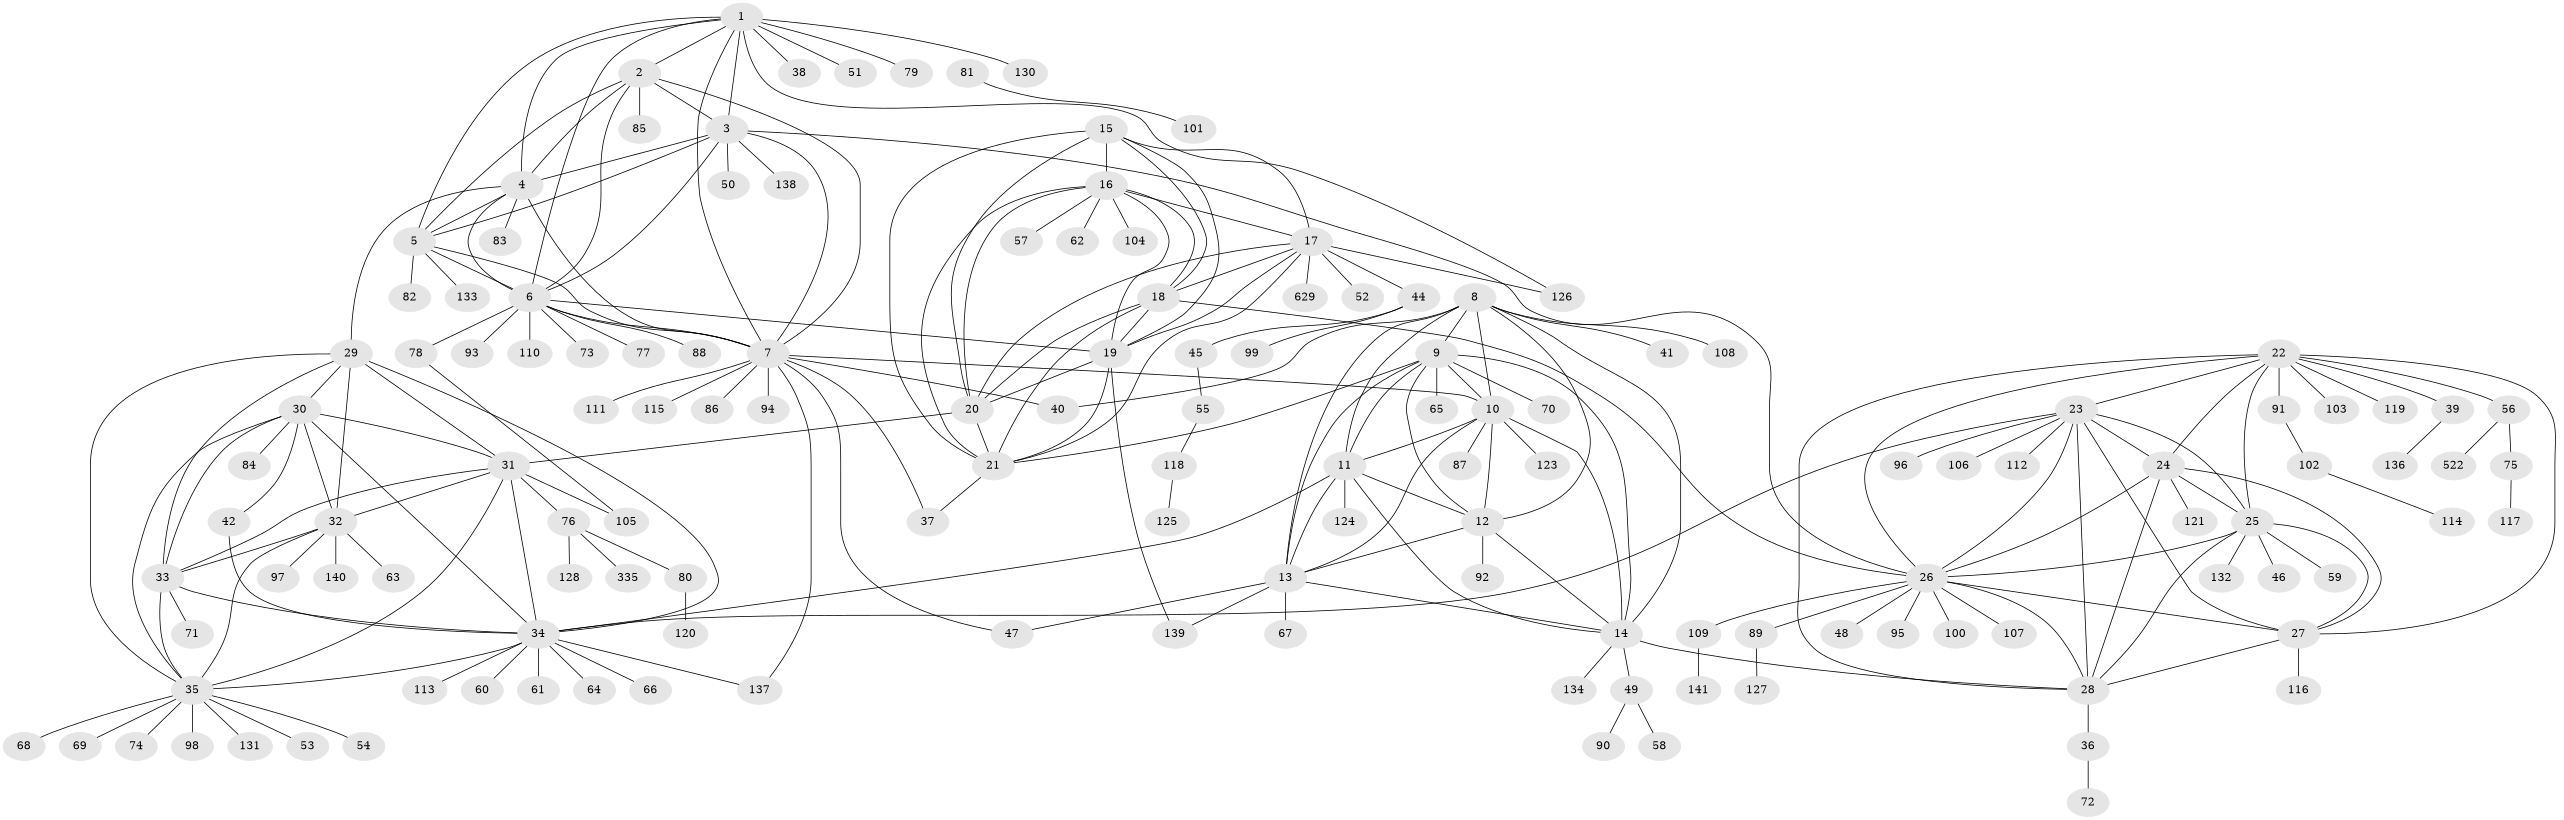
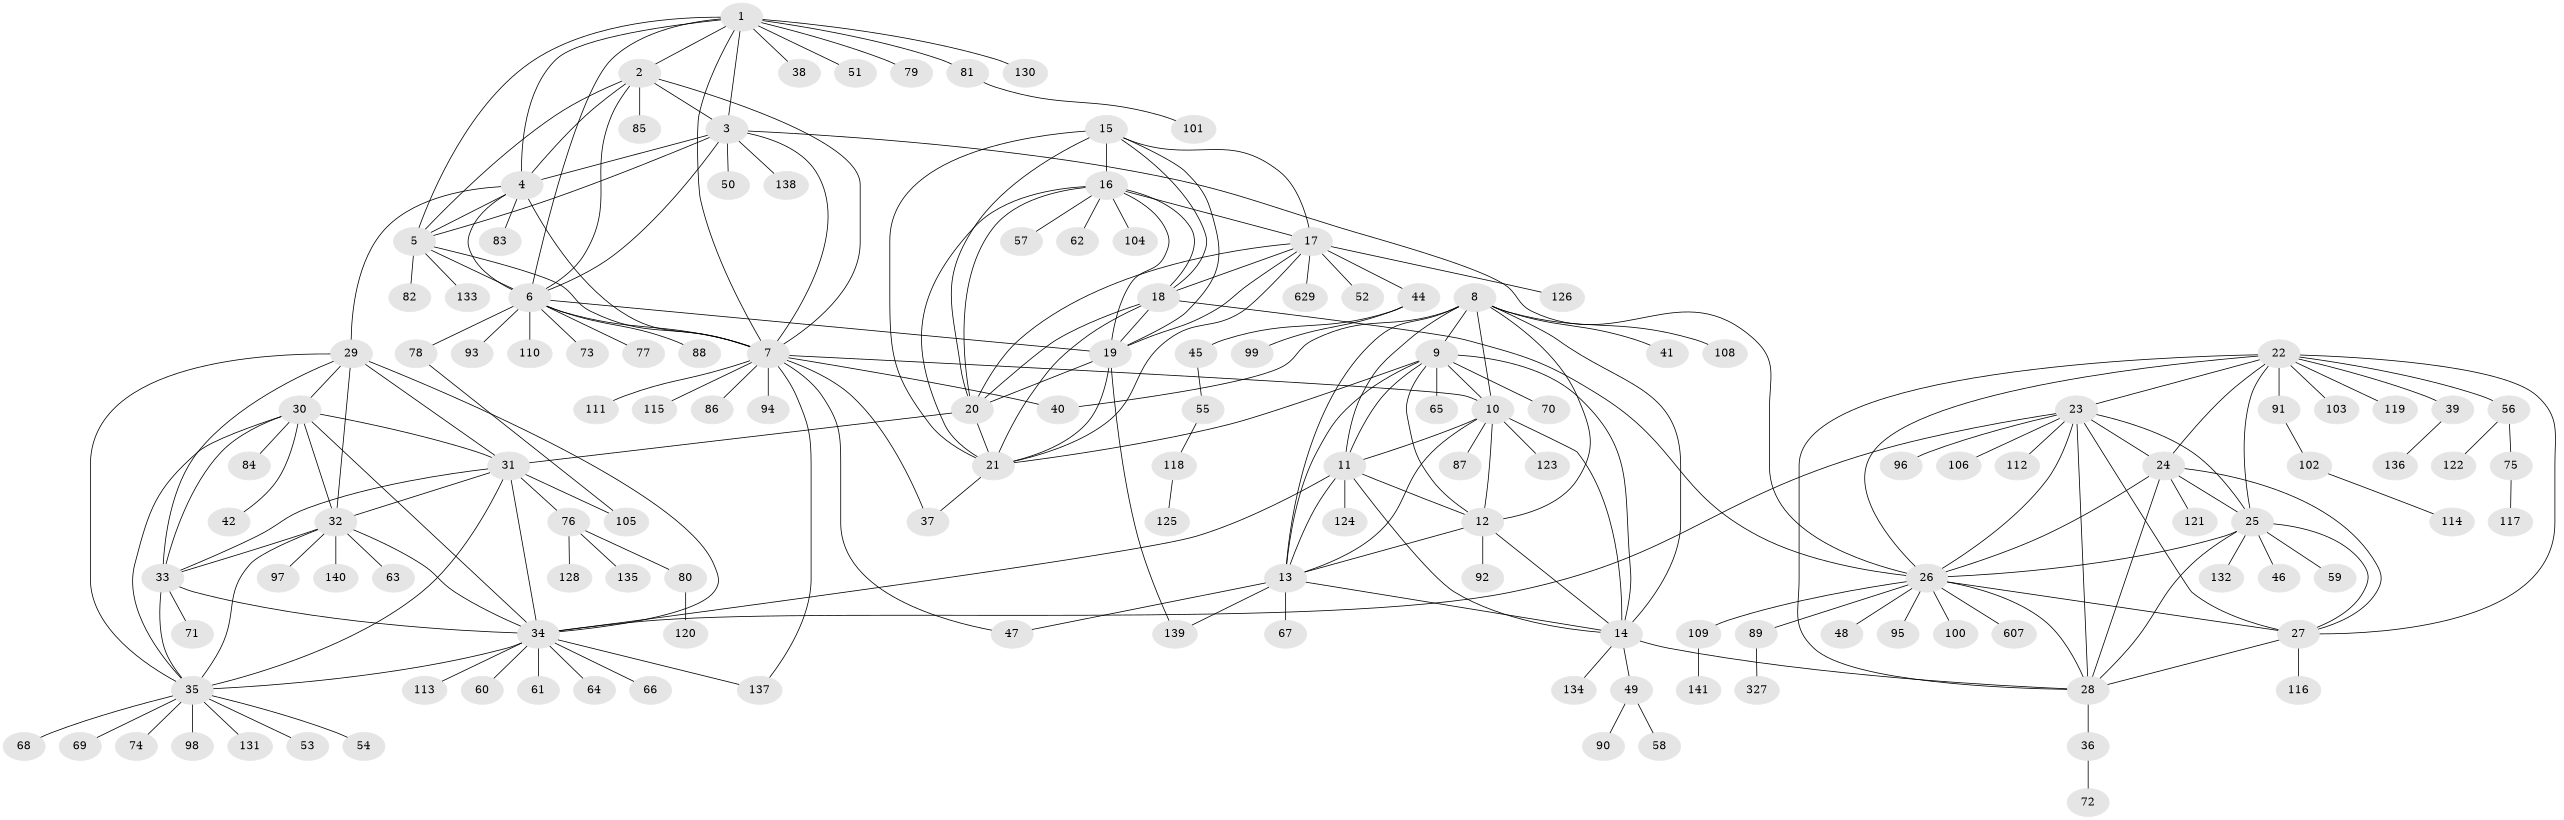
(1144, 121) -> (858, 38)
(2454, 466) -> (2454, 466)
(628, 578) -> (628, 578)
(270, 603) -> (434, 574)
(2014, 634) -> (2014, 634)
(1757, 690) -> (1757, 690)
